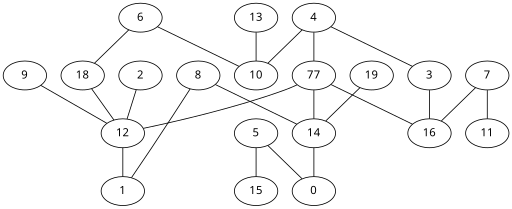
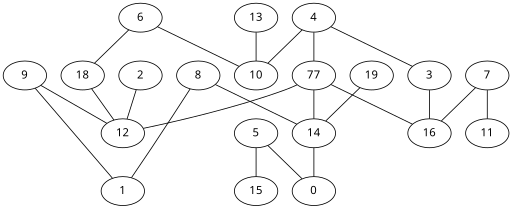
(123, 162) -> (74, 133)
